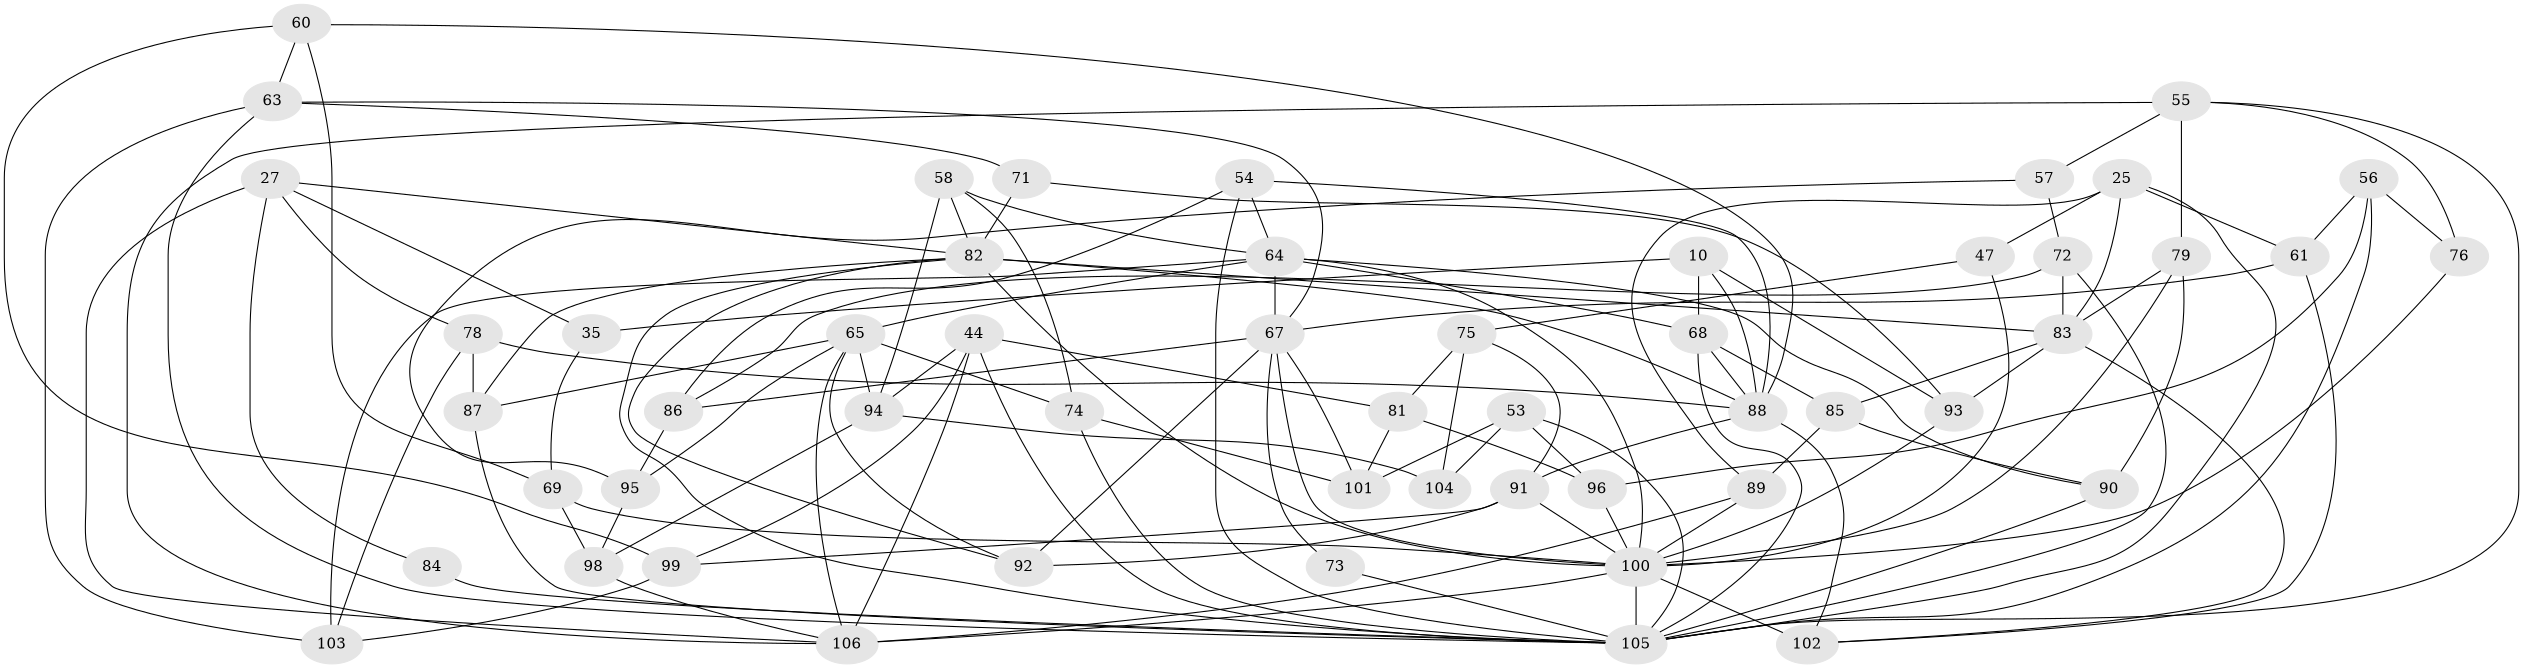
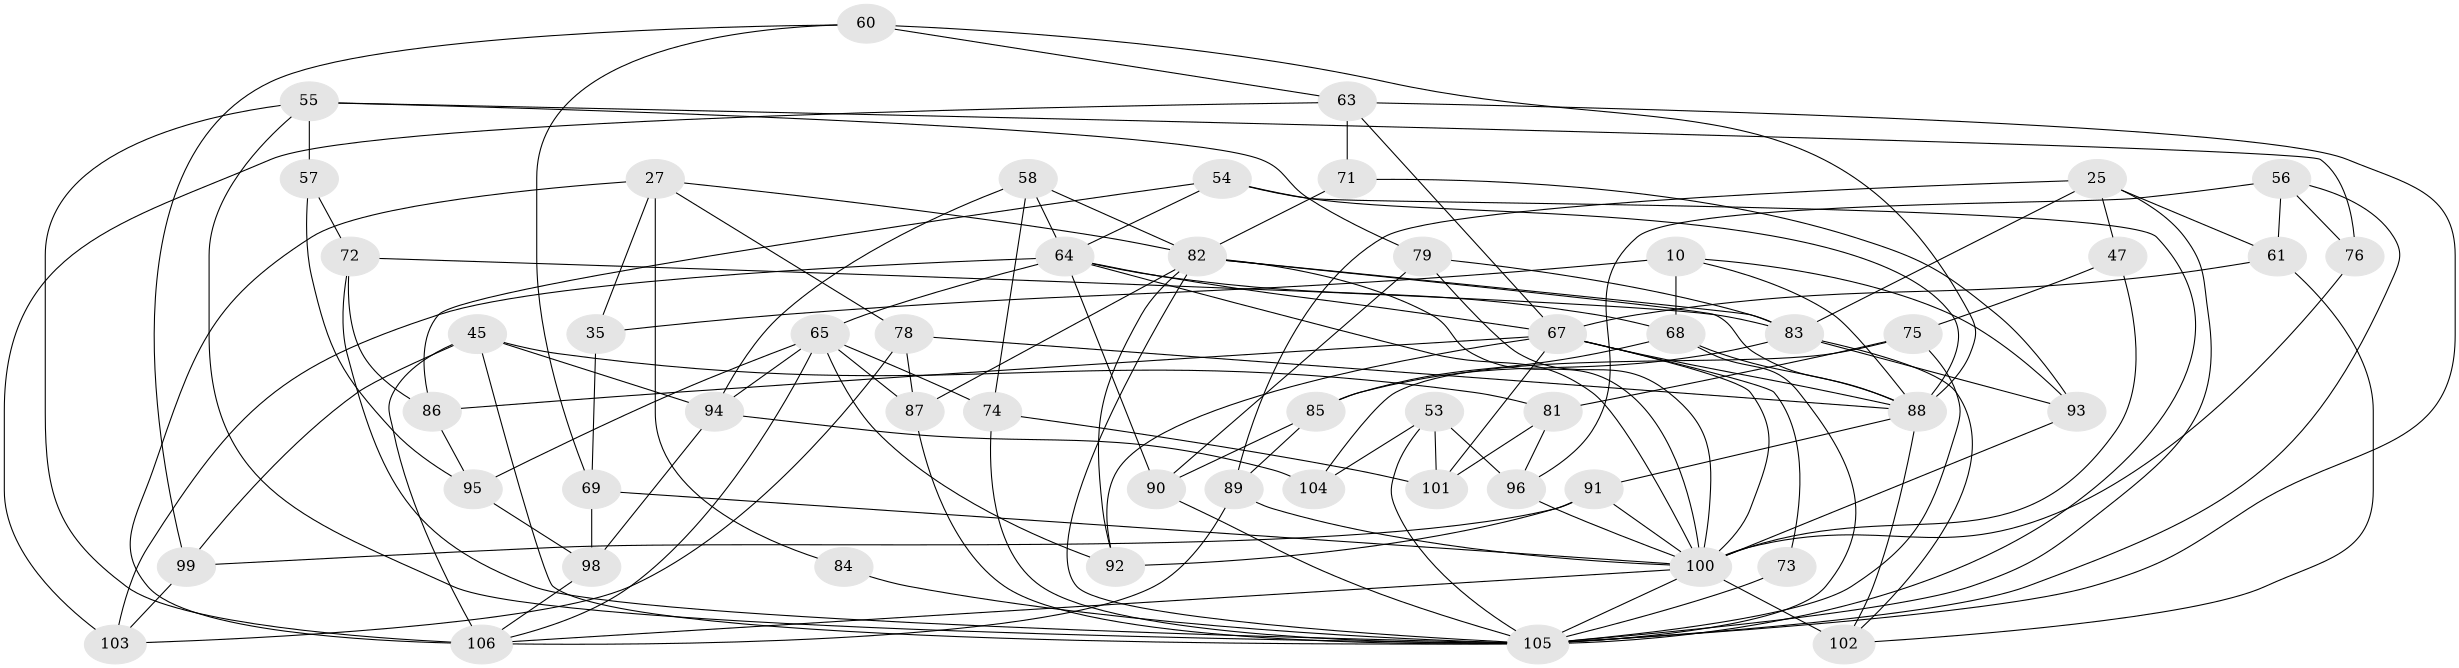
(974, 334) -> (477, 334)
none -> (1760, 378)
(1558, 399) -> (1849, 588)
